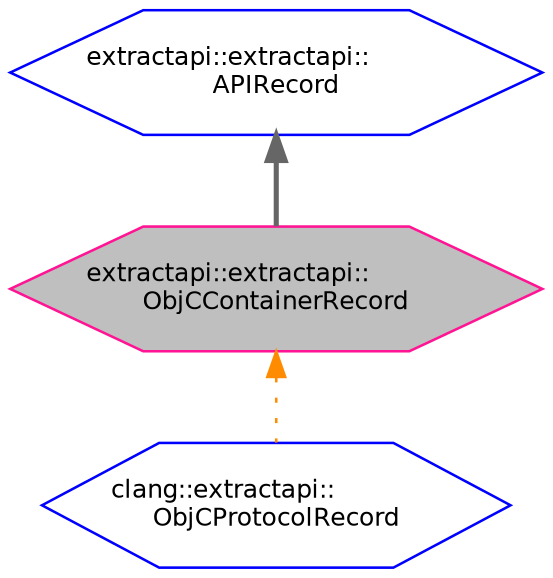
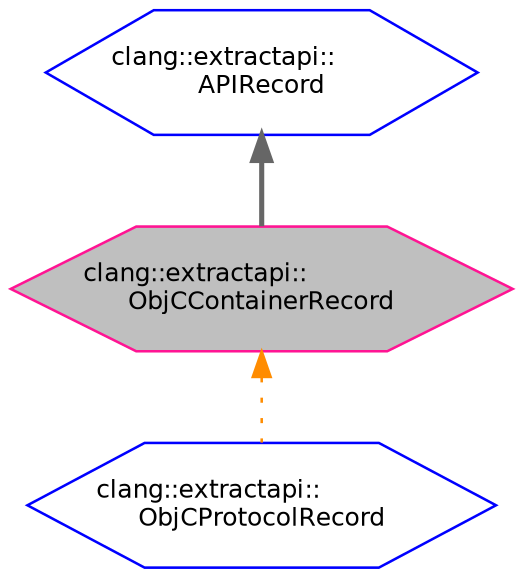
(276, 73) -> (262, 73)
(276, 289) -> (262, 289)
